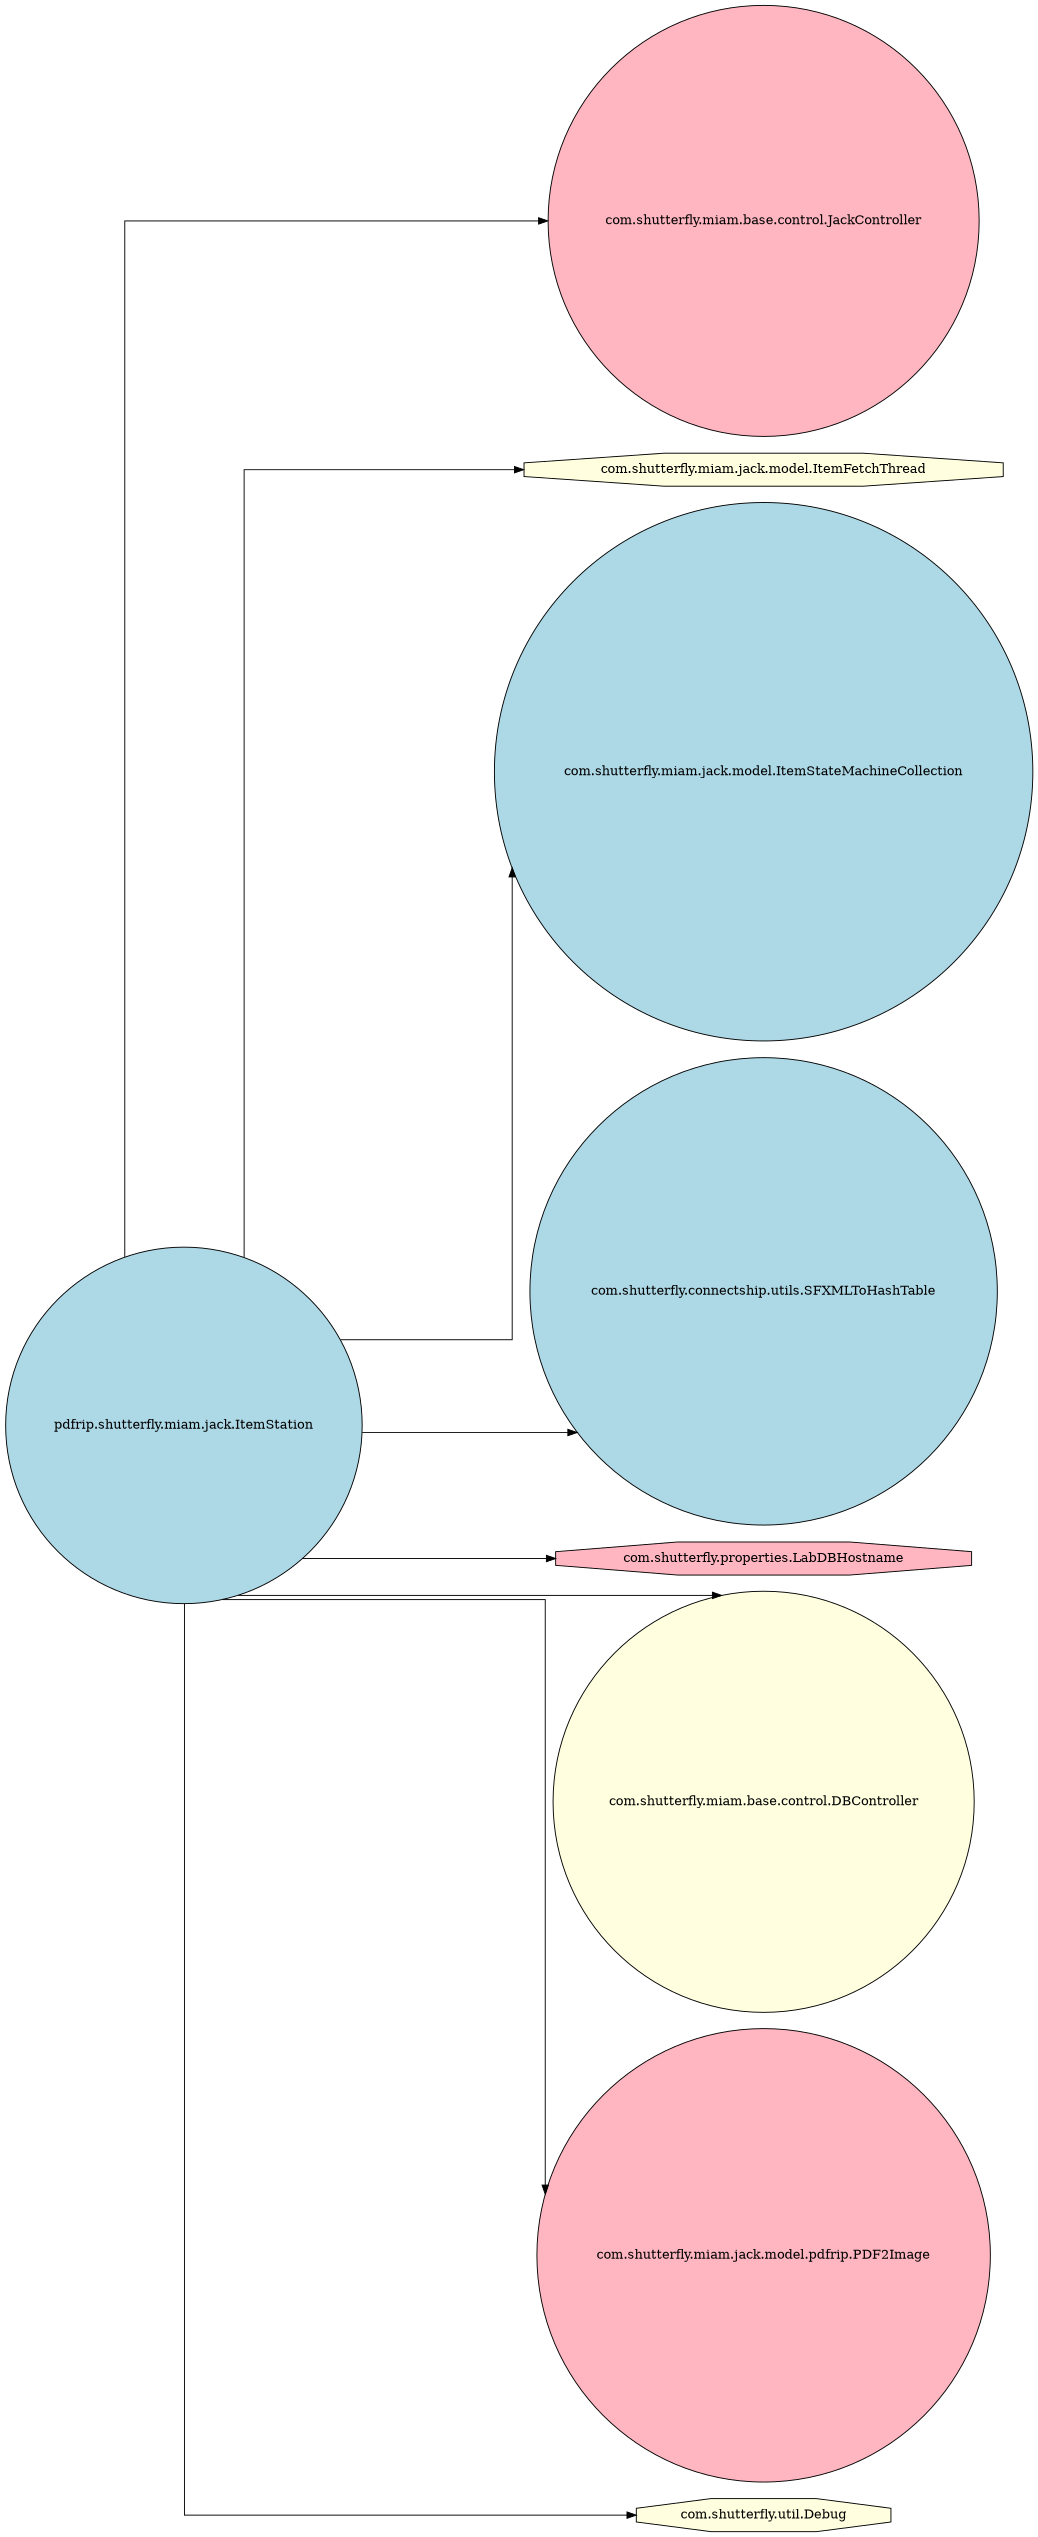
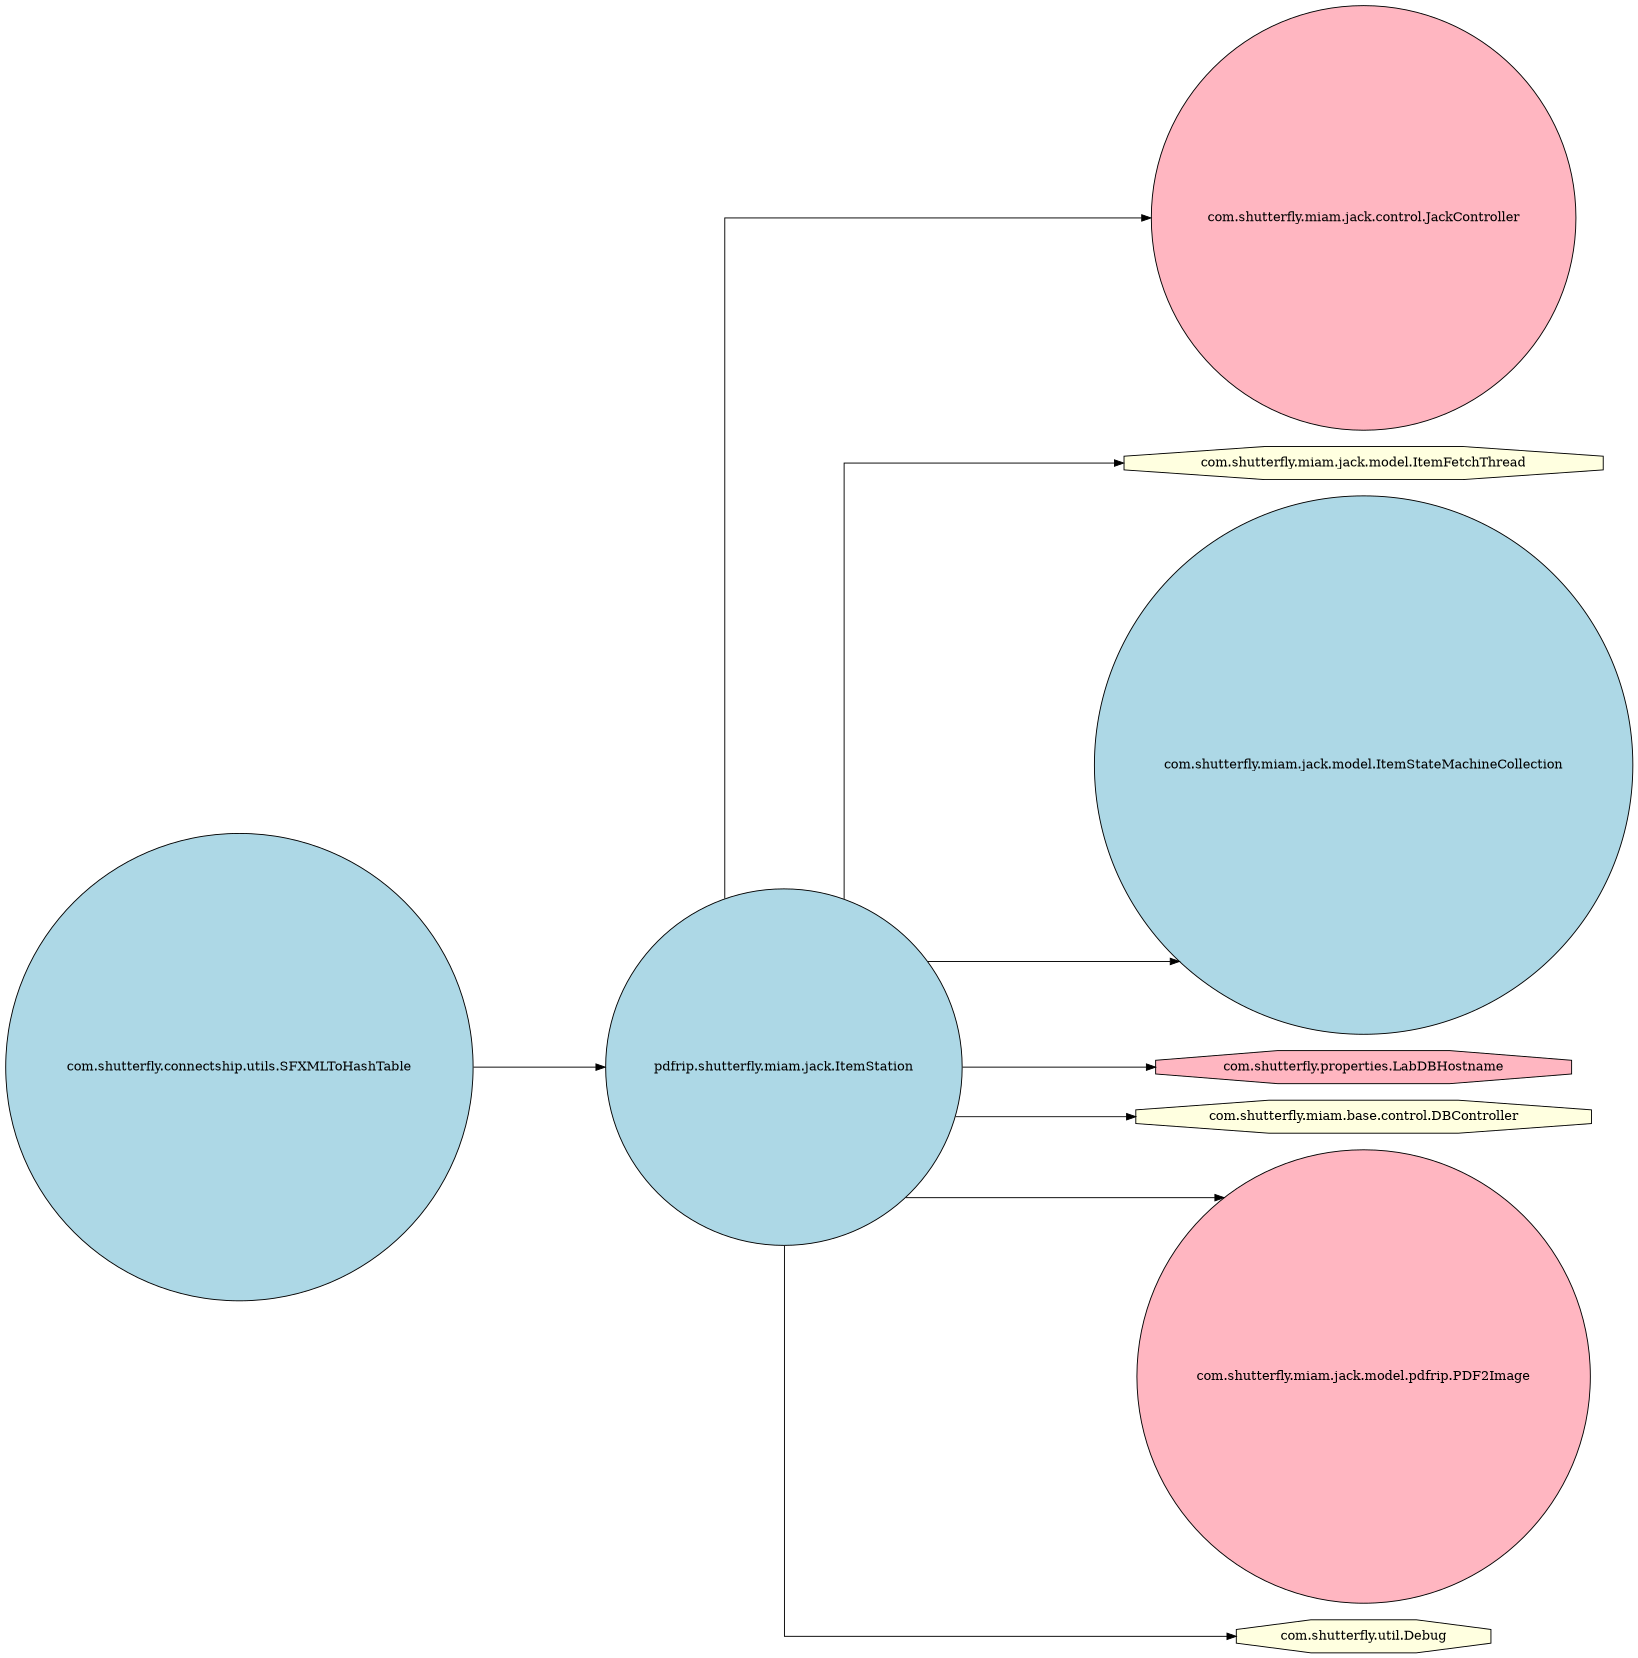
(764, 221) -> (1364, 218)
(465, 1432) -> (535, 1067)
(764, 1802) -> (1364, 1117)
